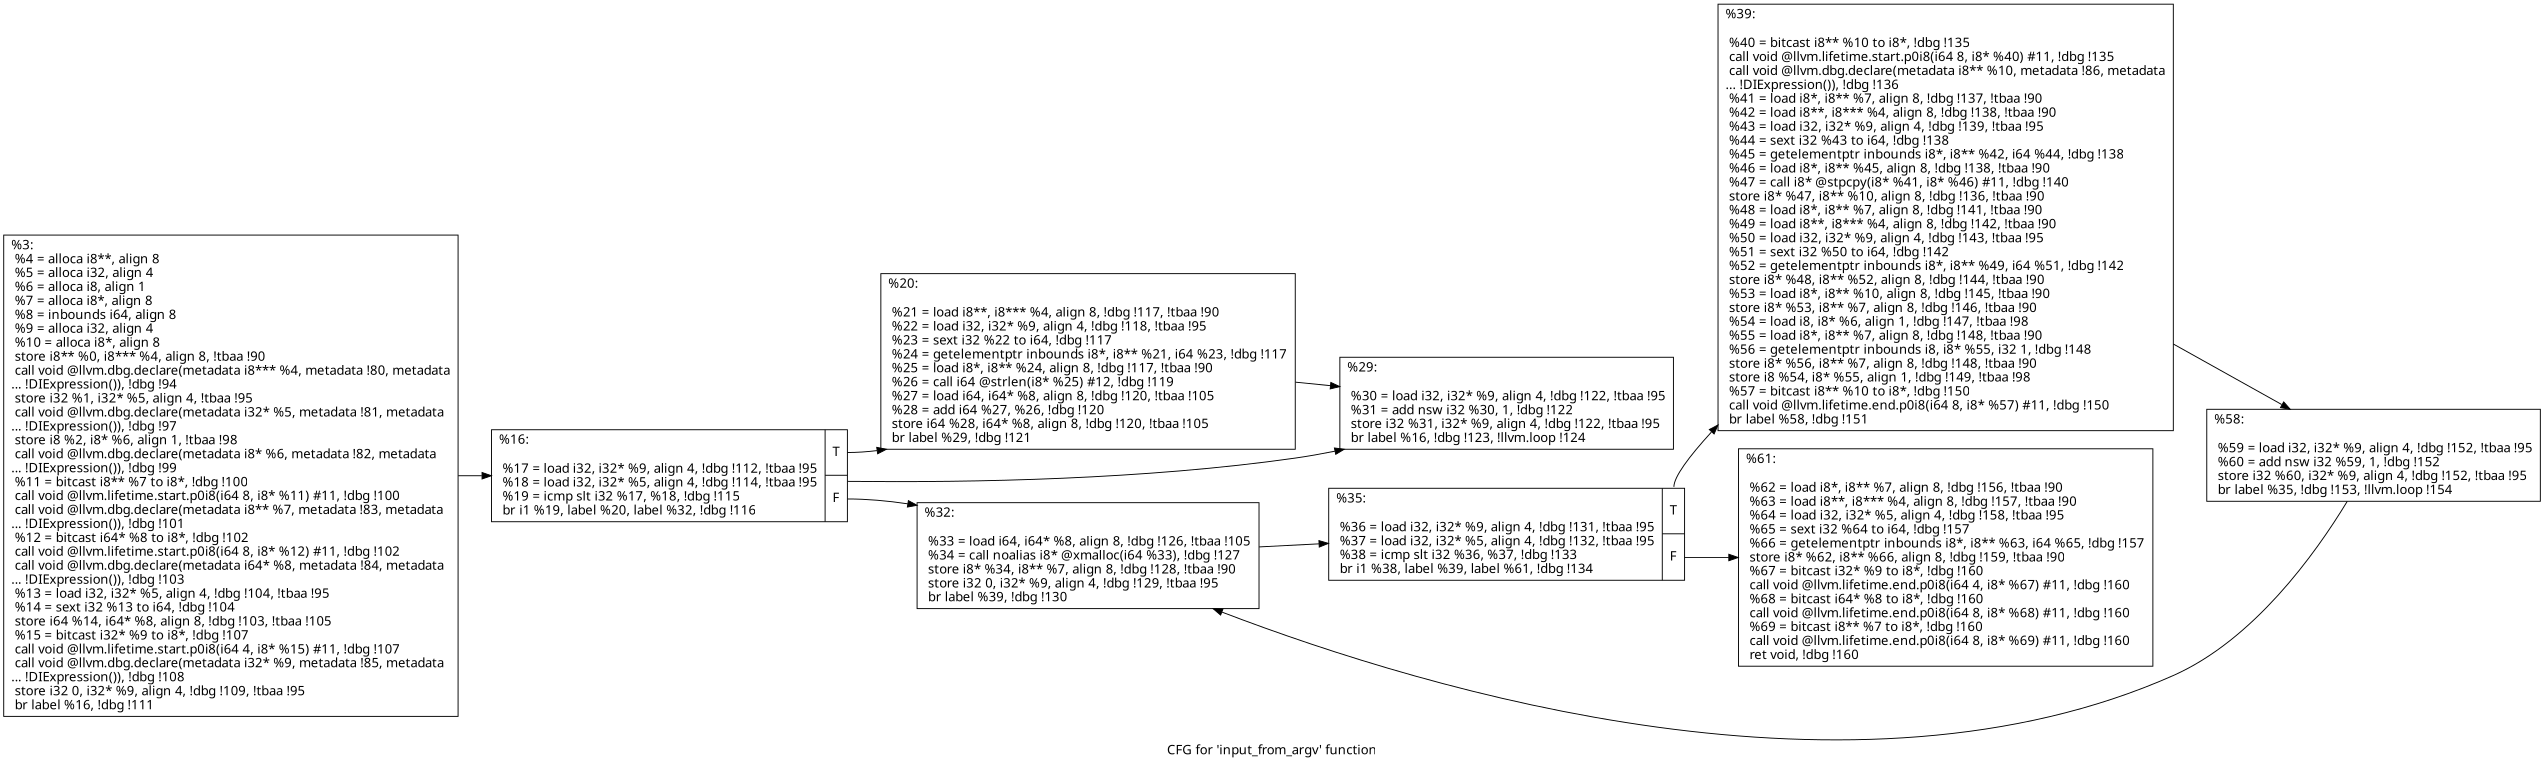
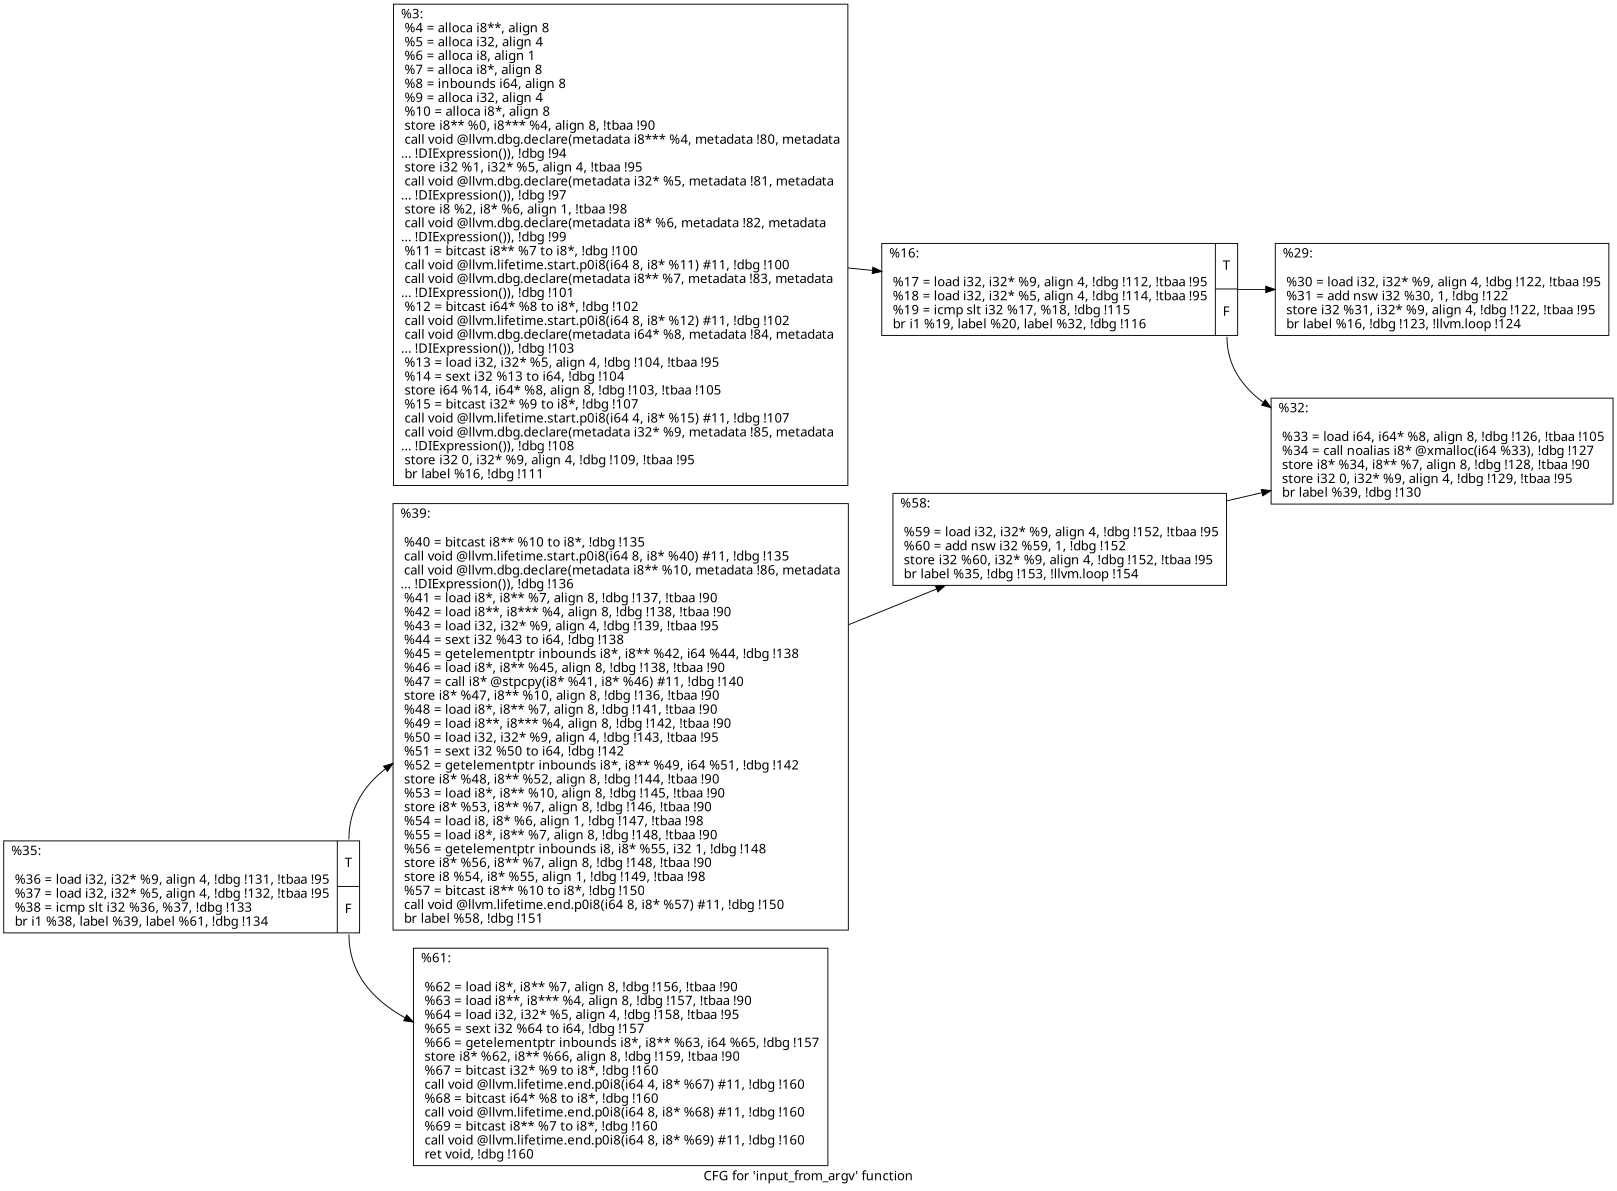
(1088, 361) -> none
(1289, 545) -> none
